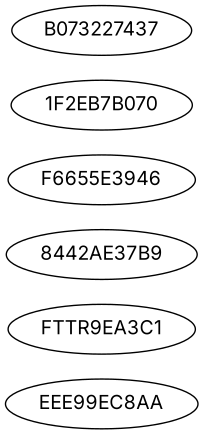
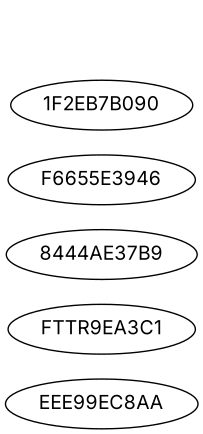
(102, 30) -> none
(102, 105) -> (102, 105)
(102, 255) -> (102, 255)
